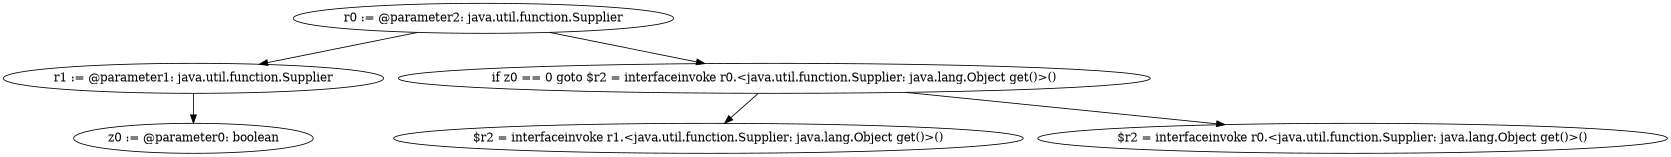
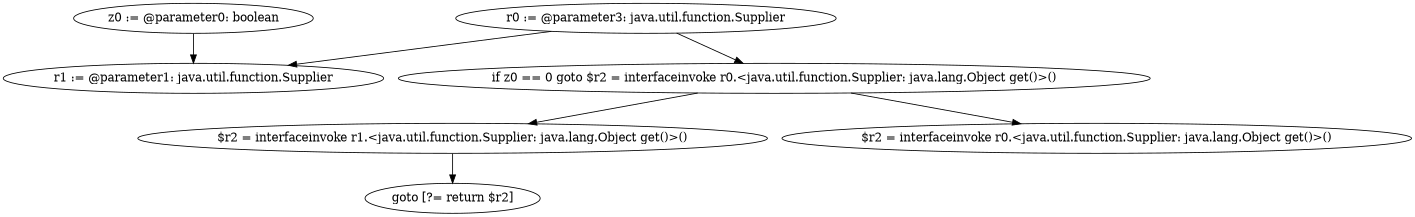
(483, 18) -> (646, 18)
(193, 104) -> (193, 44)
none -> (453, 198)
